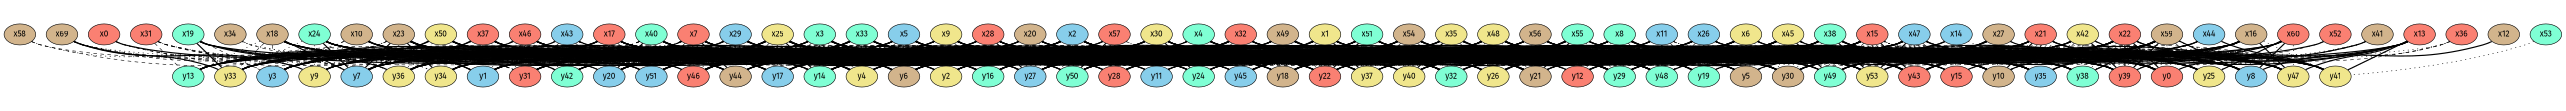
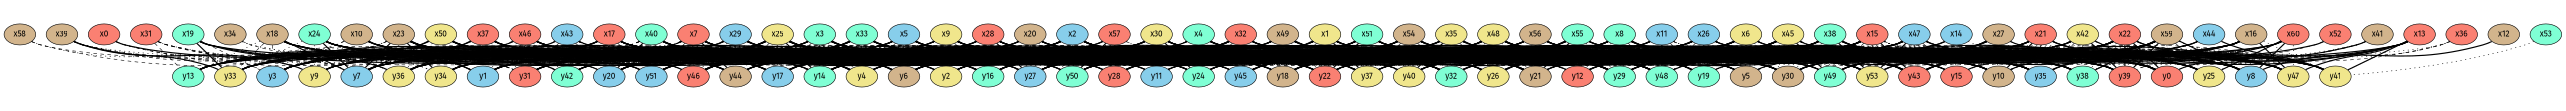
(62, 34) -> (62, 34)
(2188, 55) -> none
